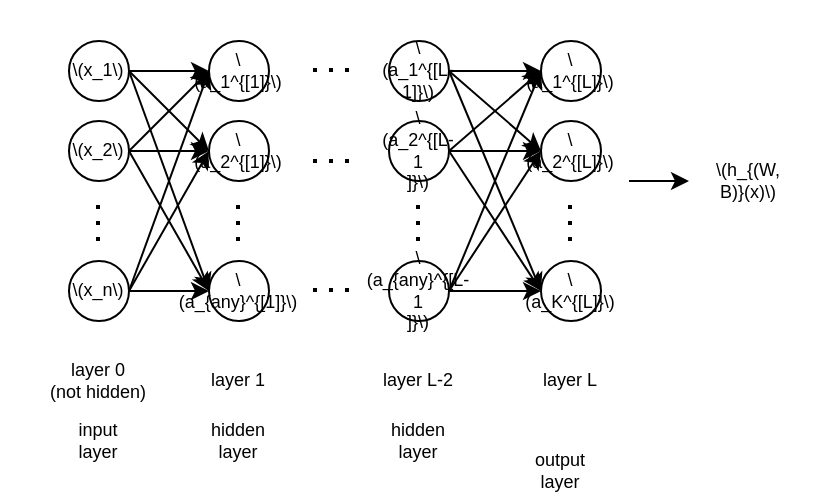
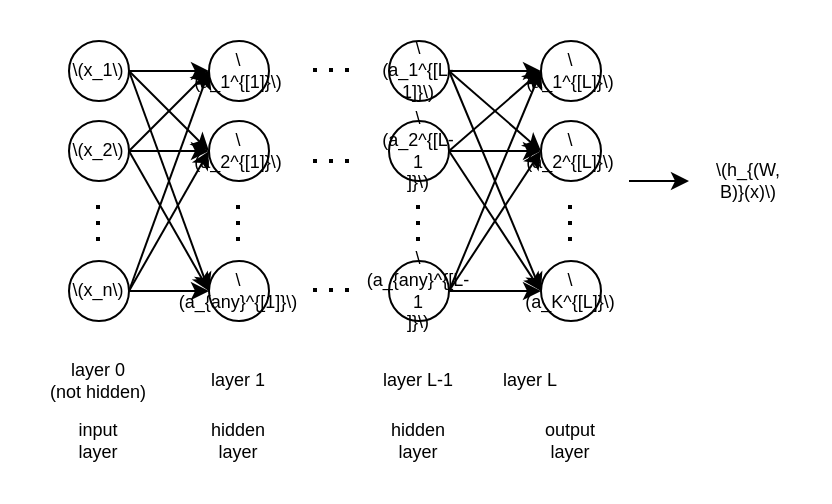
(419, 381) -> (419, 381)
(571, 381) -> (531, 381)
(561, 471) -> (571, 441)
